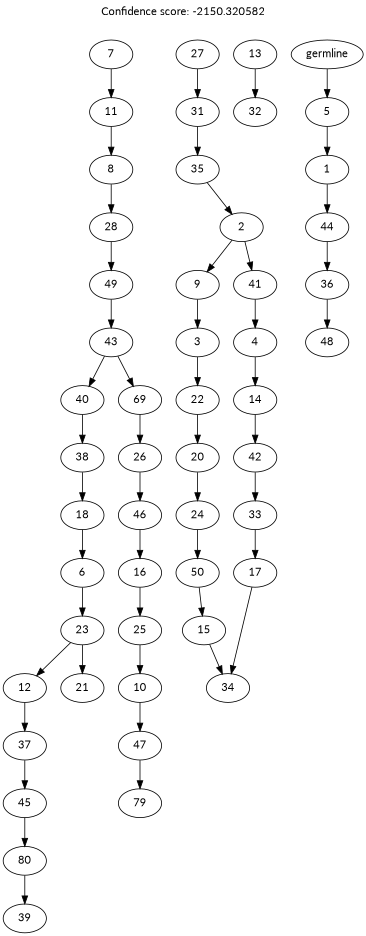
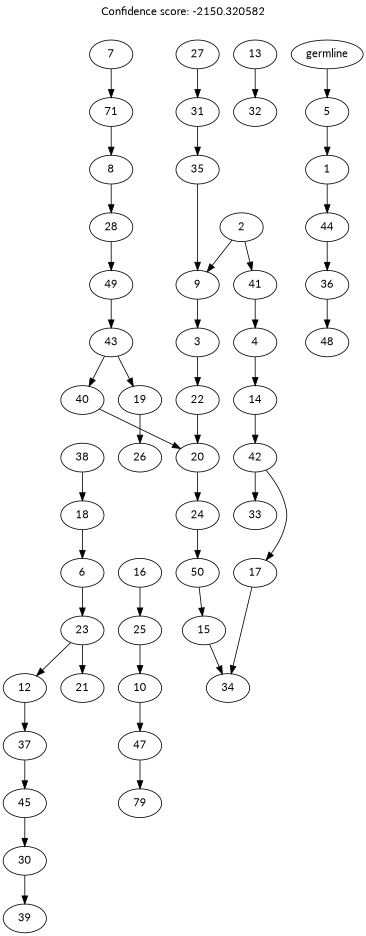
(111, 112) -> (111, 112)
(217, 195) -> (198, 223)
(140, 400) -> (140, 400)
(82, 425) -> (134, 426)
(140, 515) -> none
(255, 540) -> (286, 511)
(25, 861) -> (25, 861)
